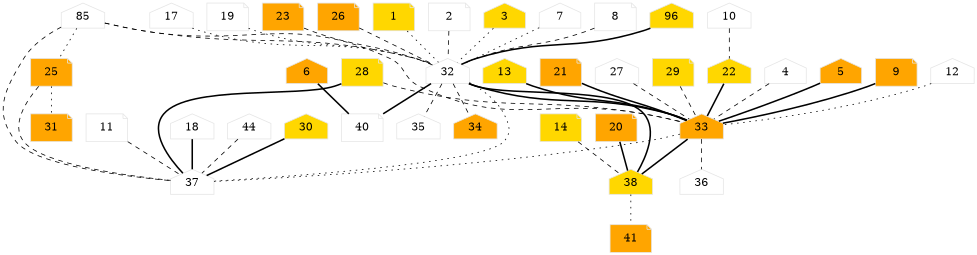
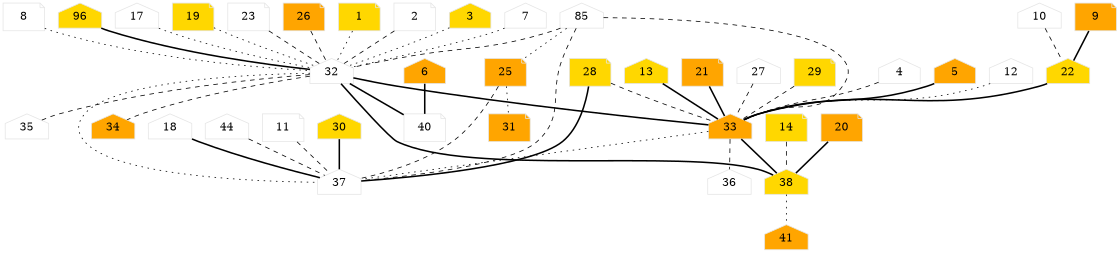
(228, 17) -> (193, 17)
(283, 17) -> (249, 17)
(558, 40) -> (176, 57)
(800, 106) -> (1081, 46)
(631, 239) -> (786, 239)
